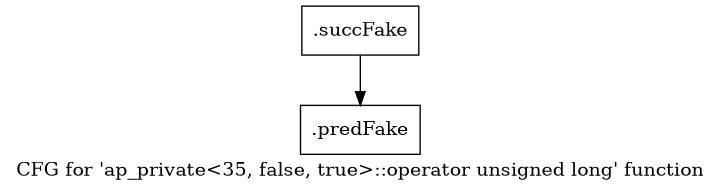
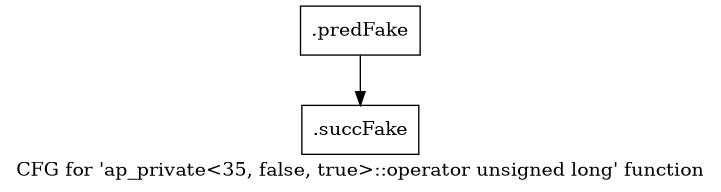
(360, 74) -> (360, 74)
